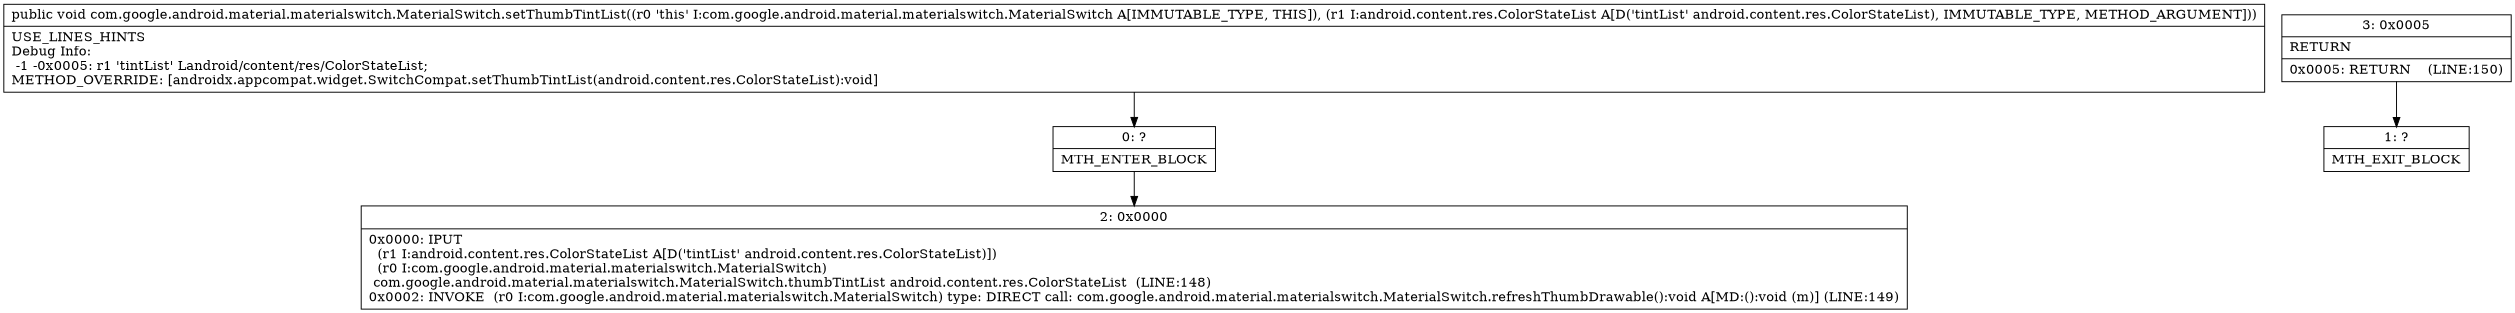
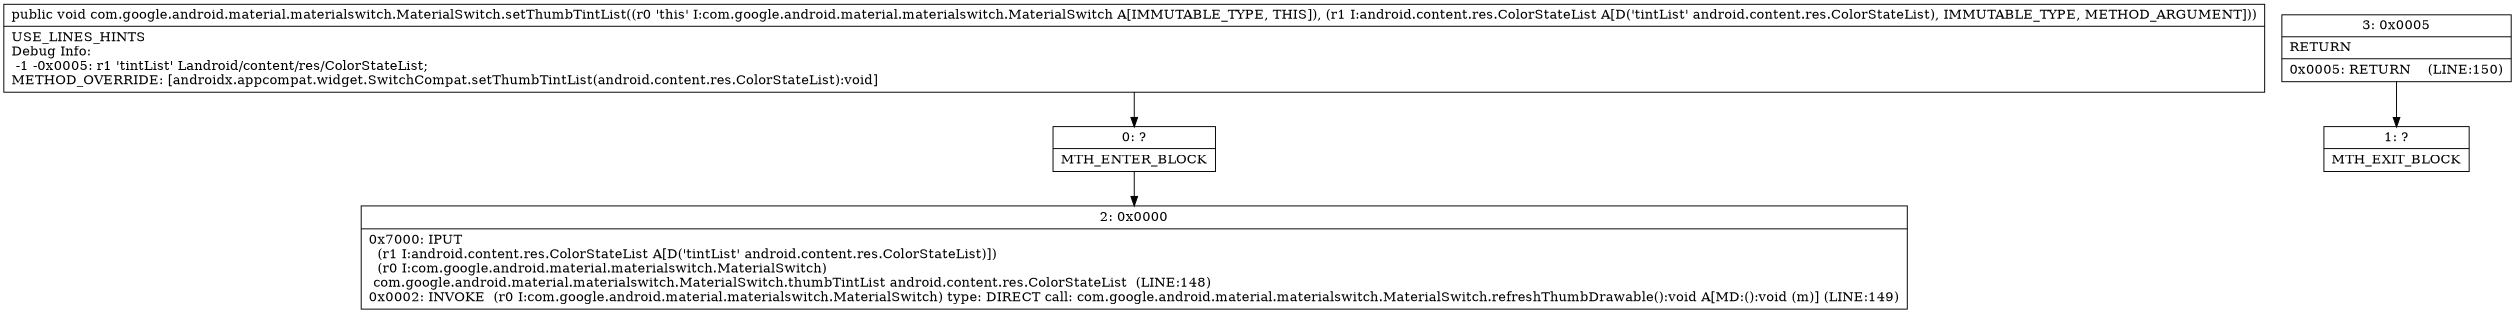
(420, 240) -> (420, 240)
